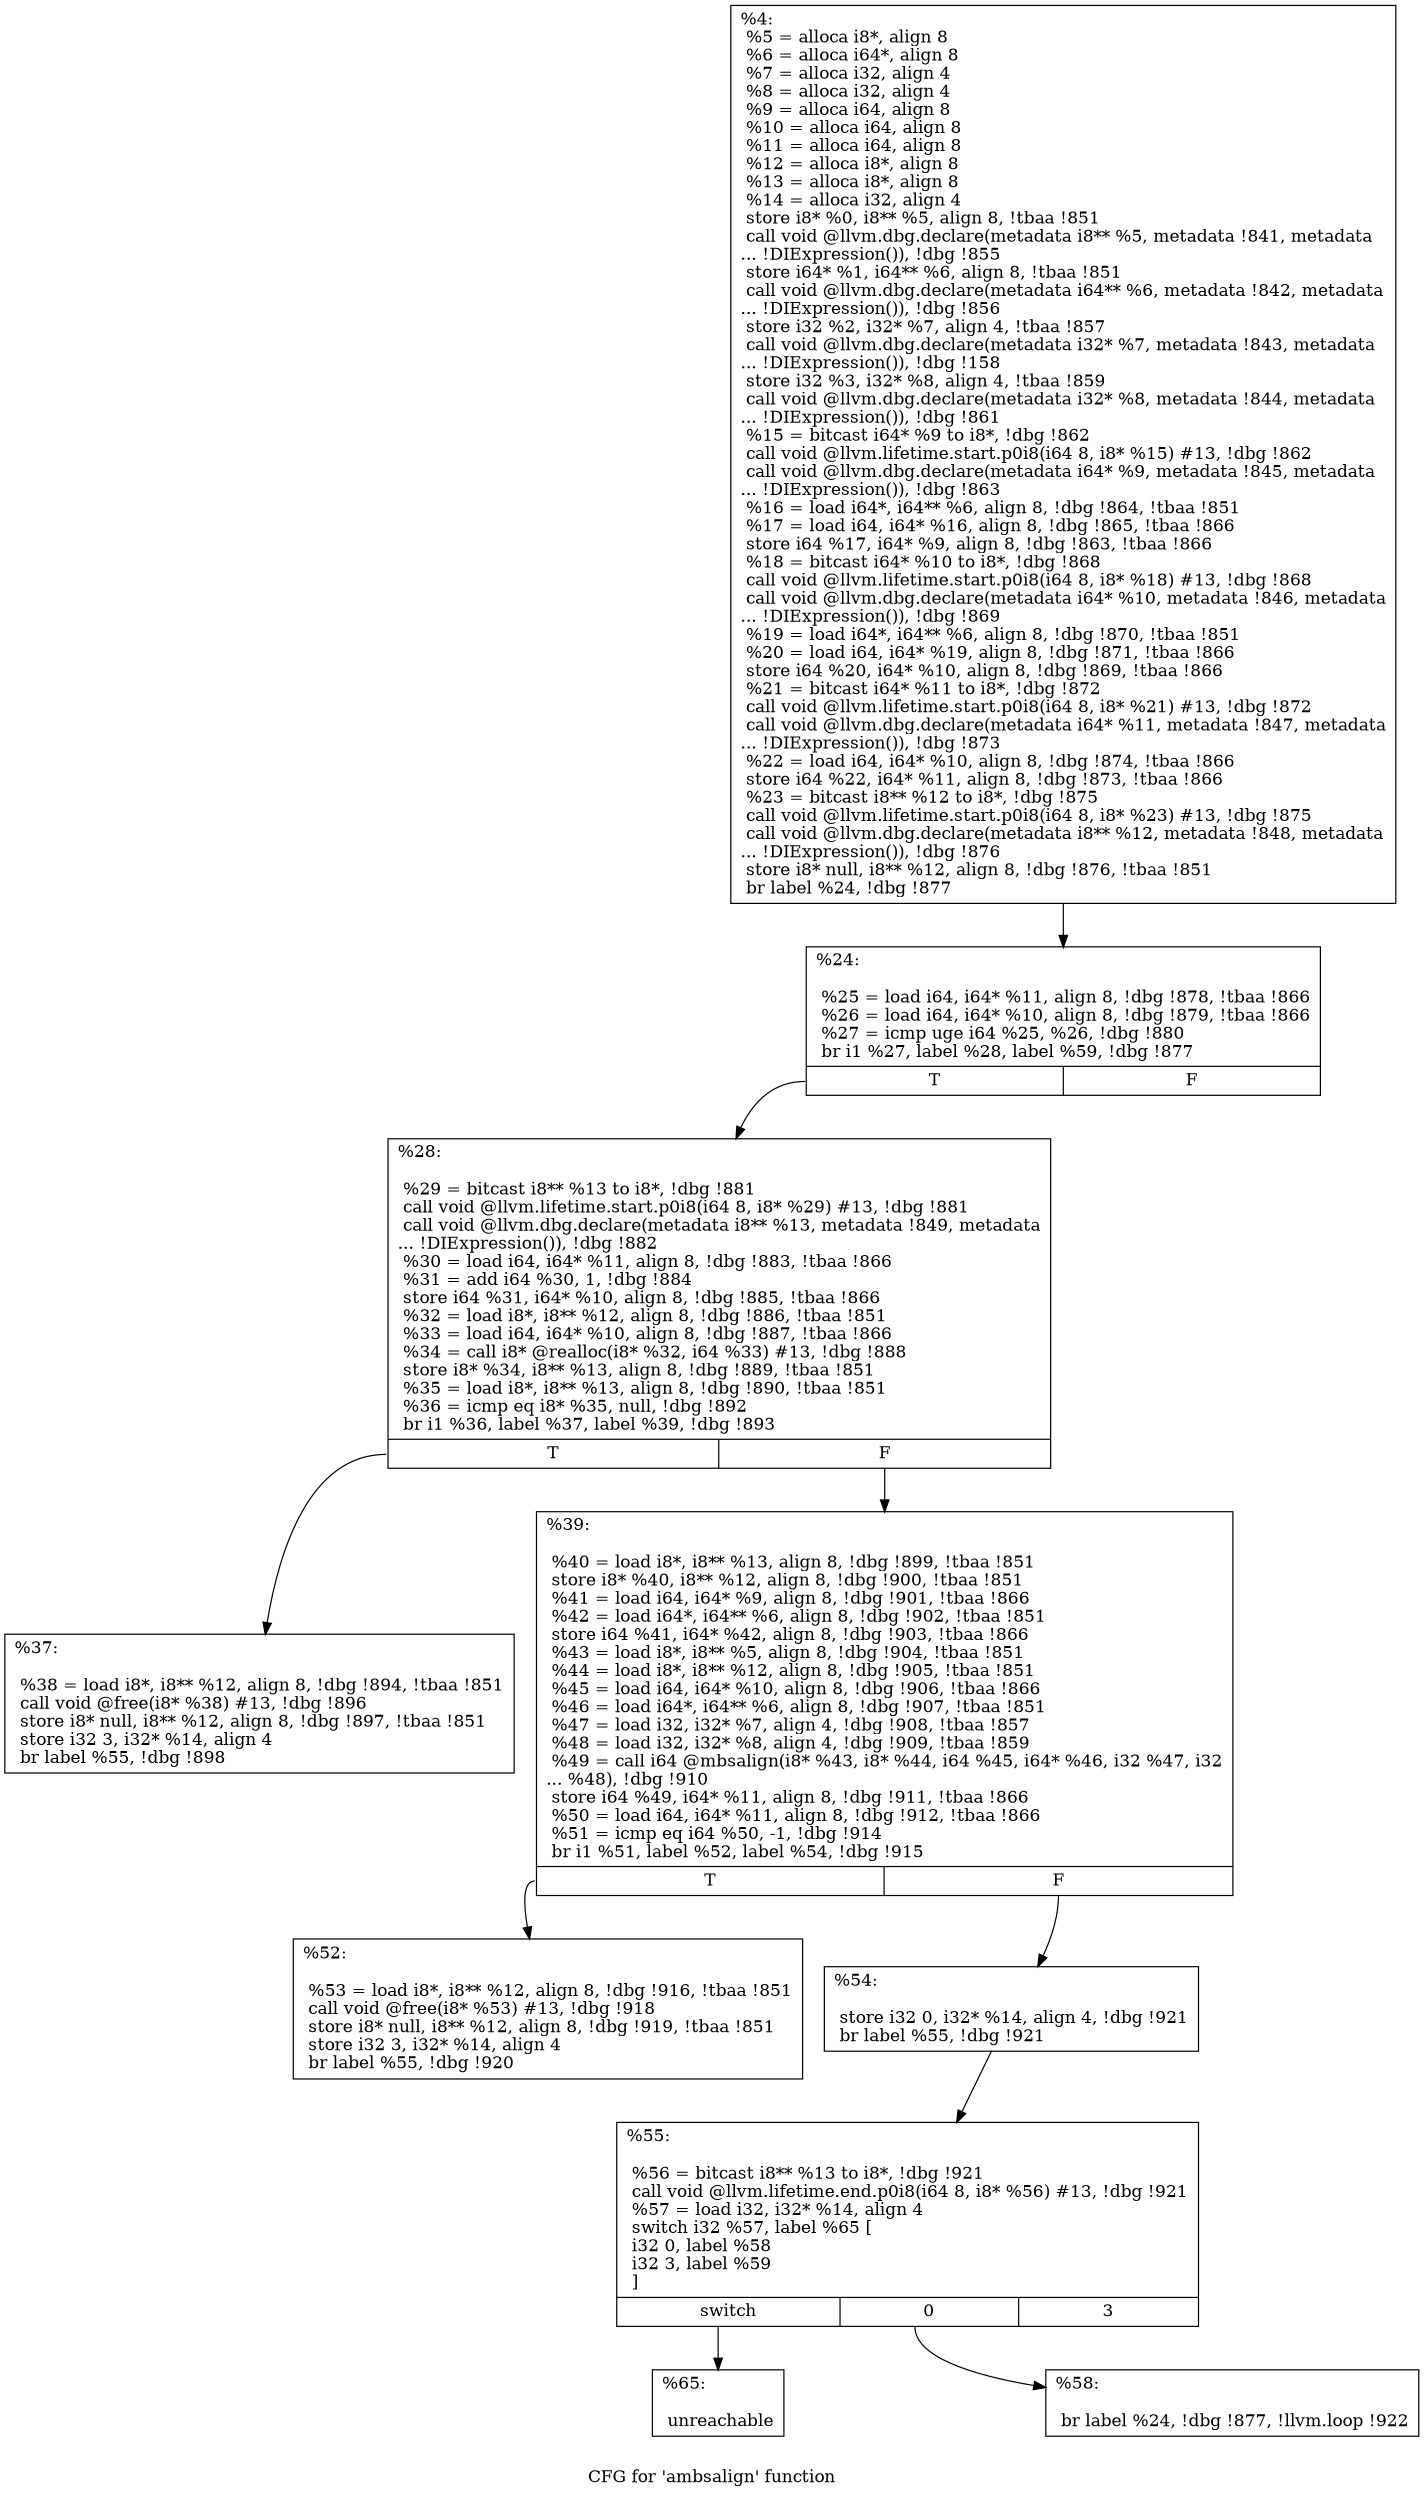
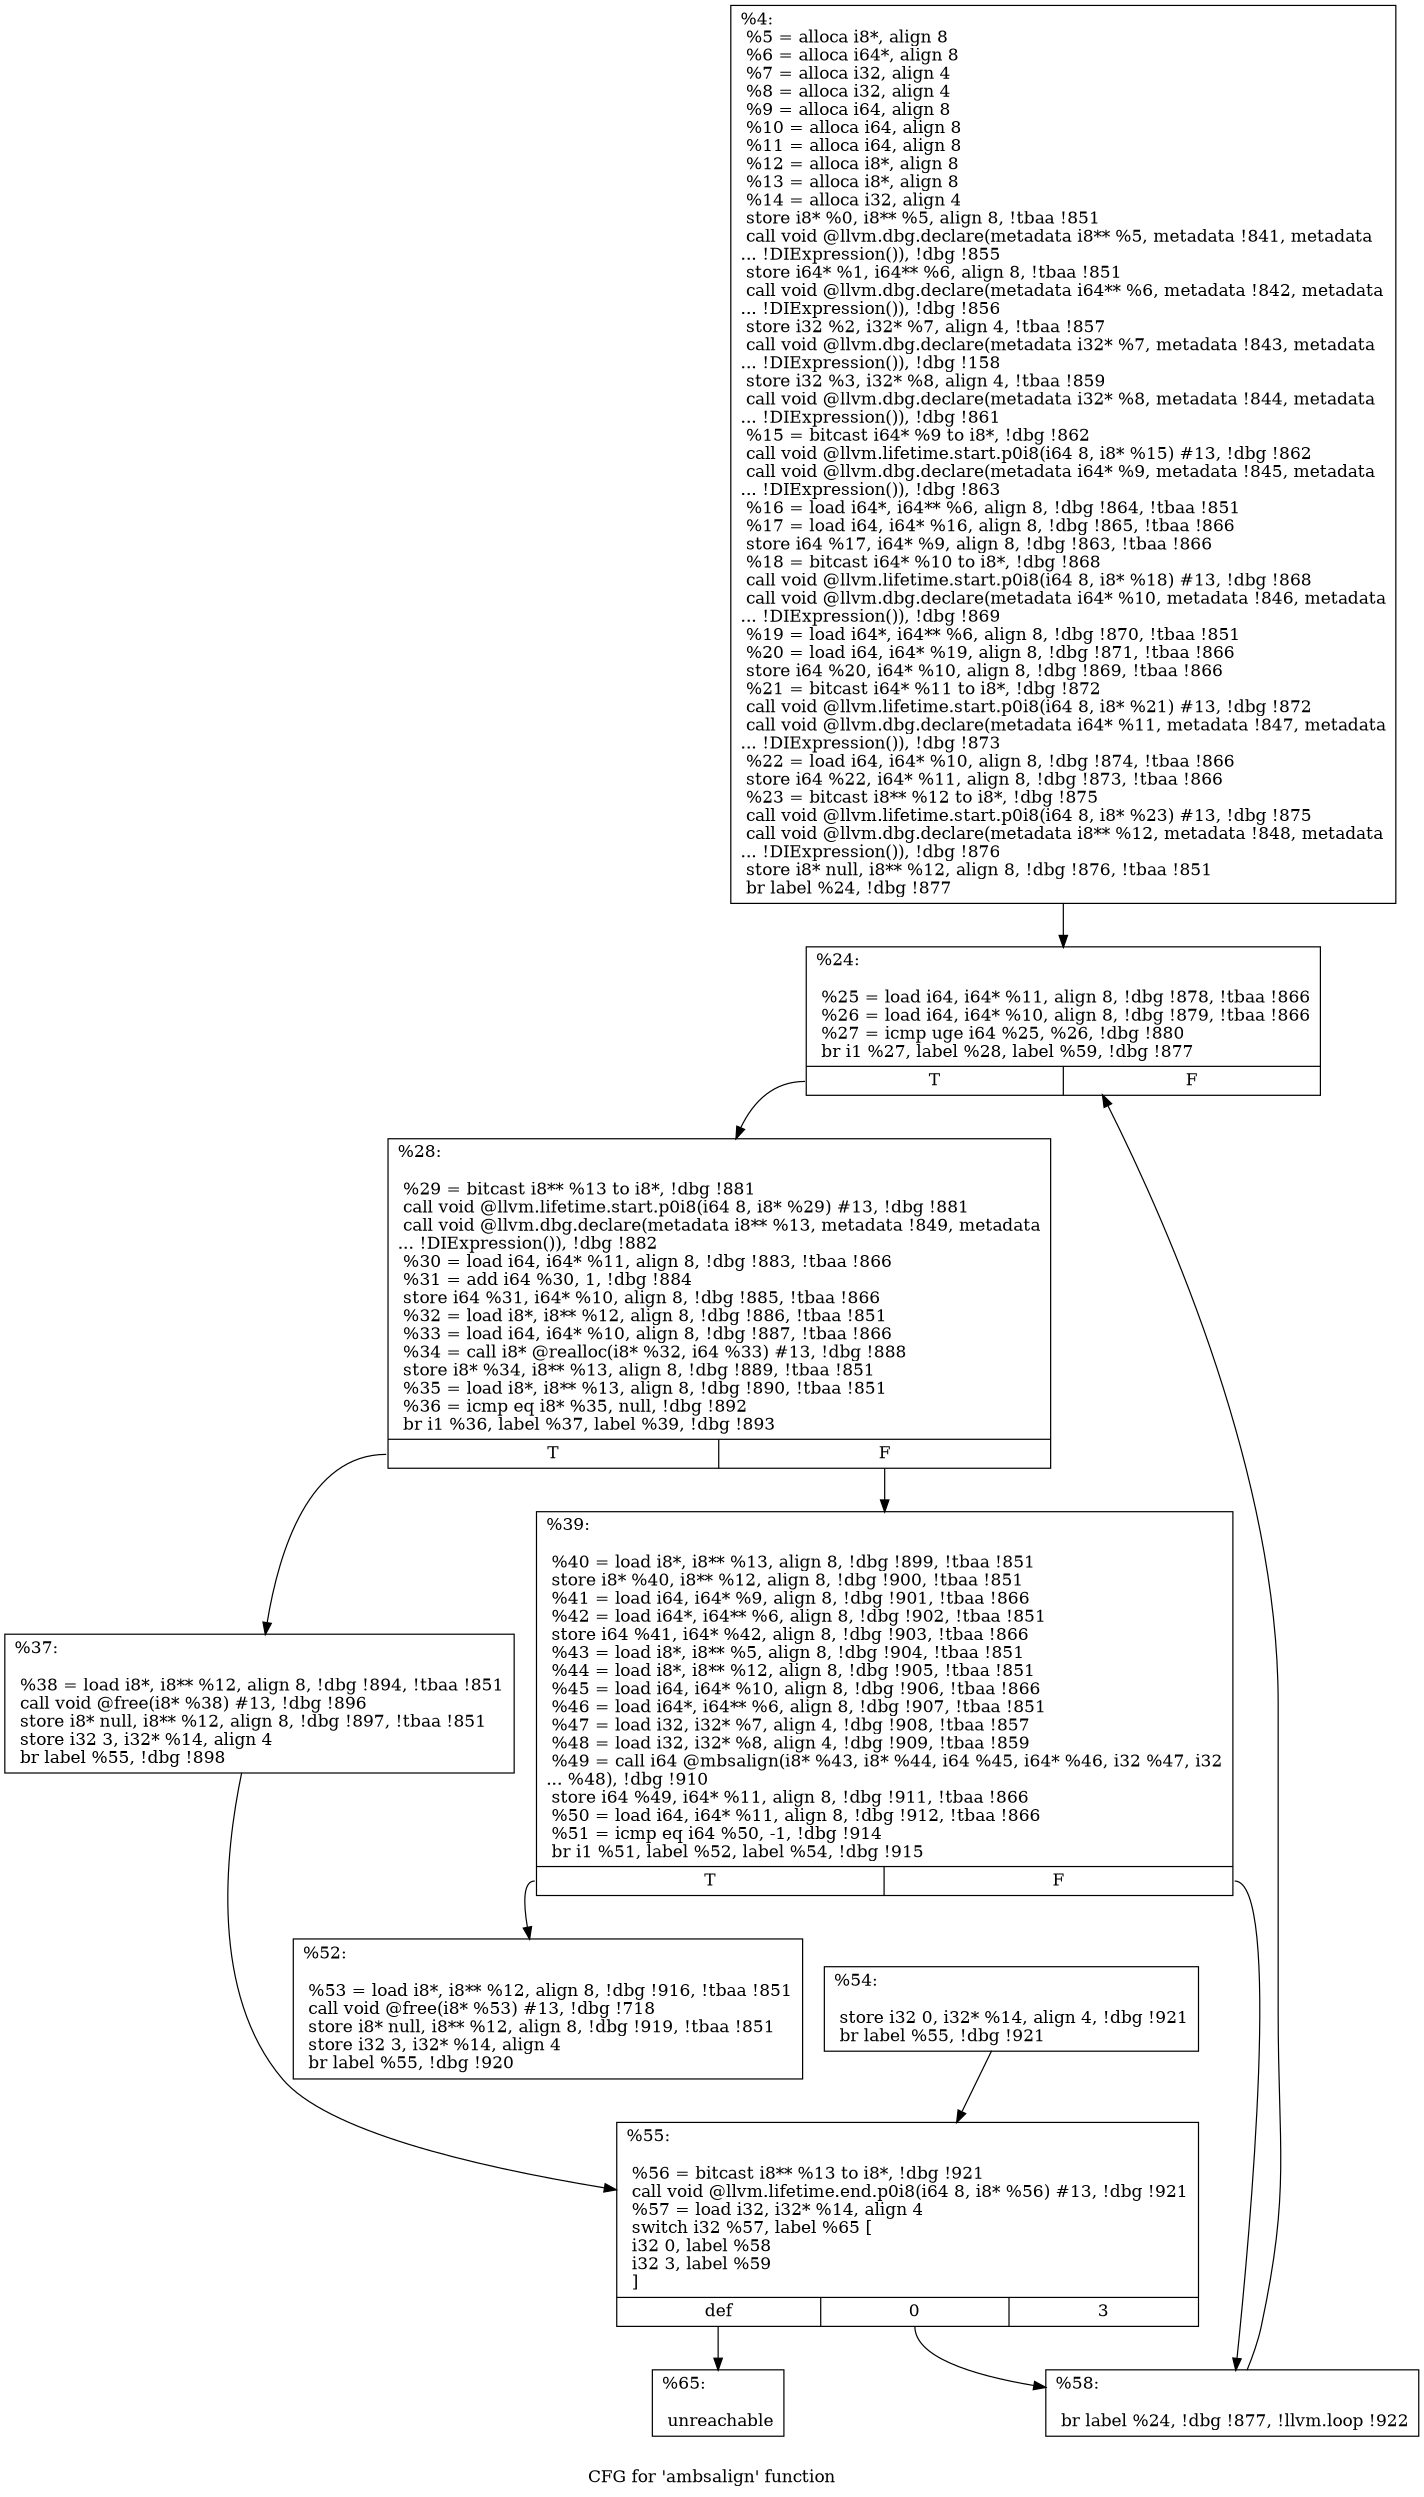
none -> (1278, 1726)
(1054, 1926) -> (1256, 2117)
(479, 2009) -> (479, 2009)
none -> (292, 2087)
(728, 2311) -> (719, 2311)
